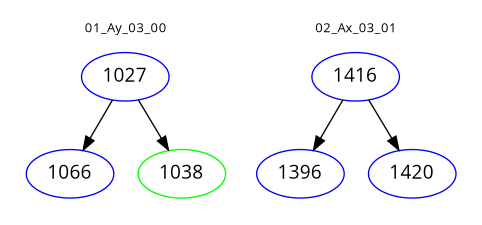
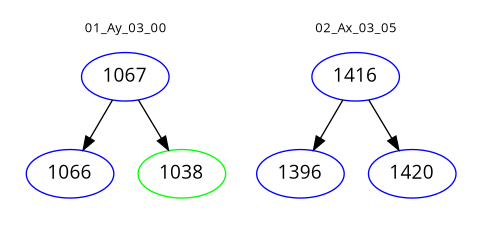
(356, 29) -> (356, 29)
(125, 77) -> (125, 77)
